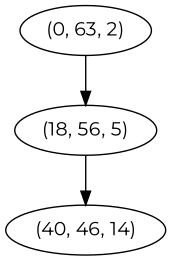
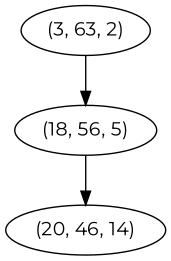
(86, 30) -> (86, 30)
(86, 230) -> (86, 230)
